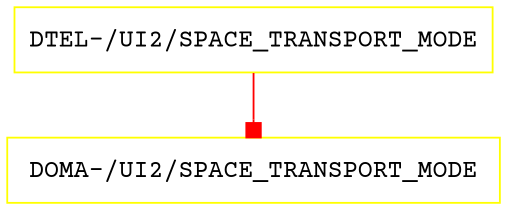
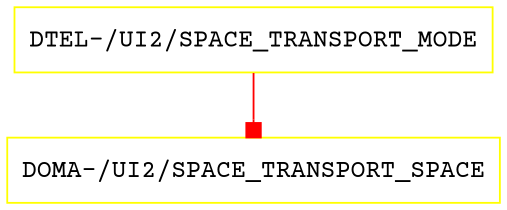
(254, 170) -> (254, 170)
